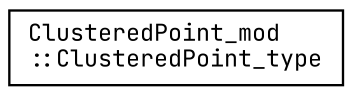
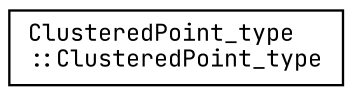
(176, 48) -> (176, 48)
